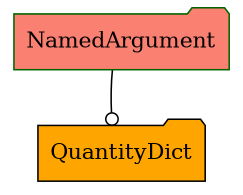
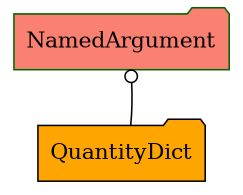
(111, 91) -> (132, 104)
